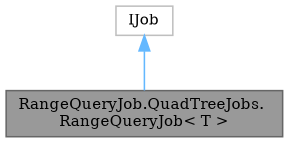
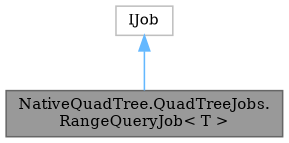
(144, 114) -> (144, 114)
